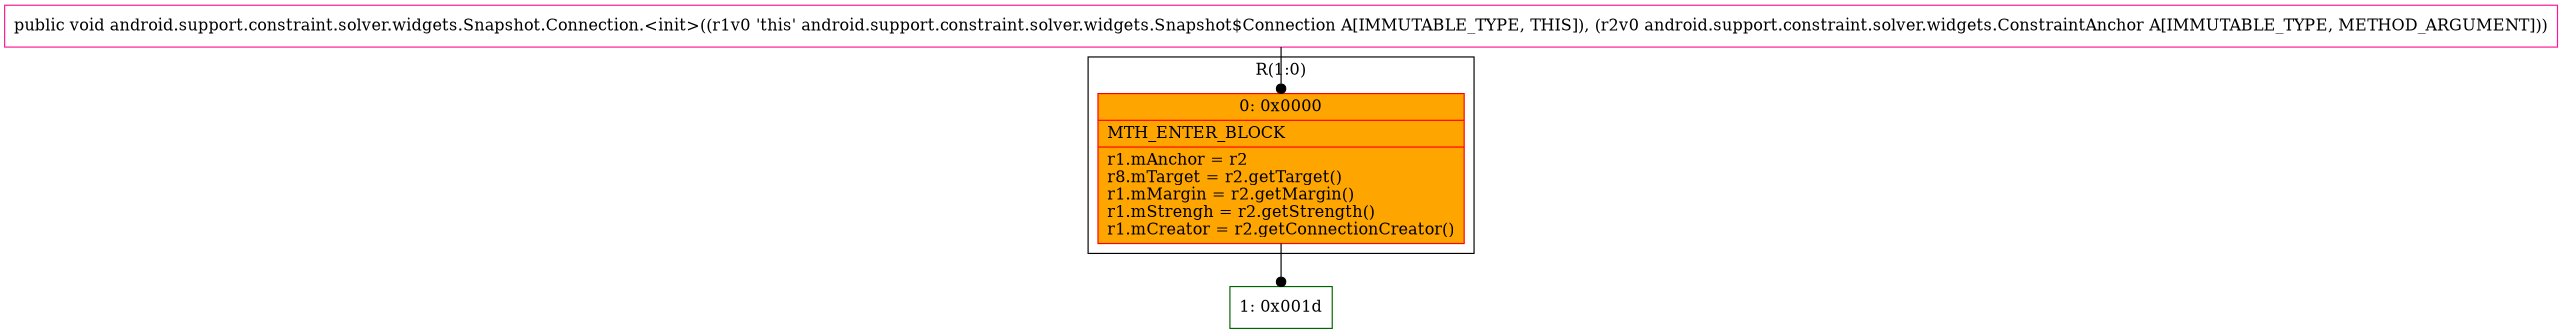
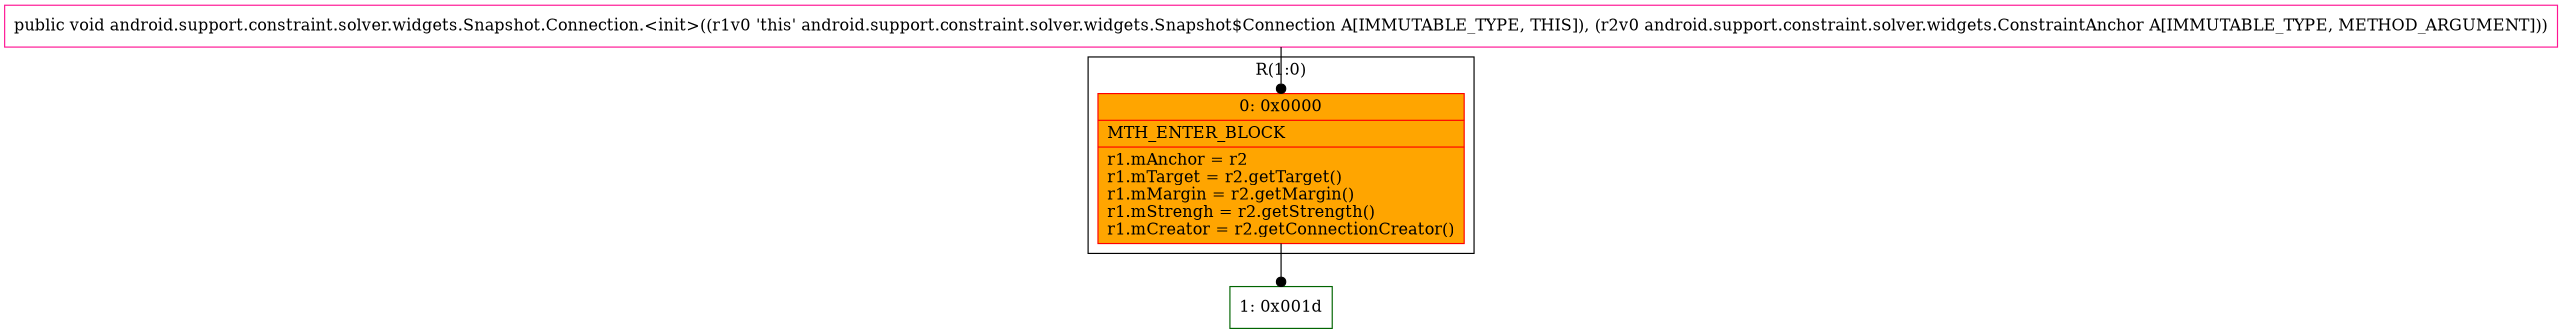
(1225, 177) -> (1225, 177)
